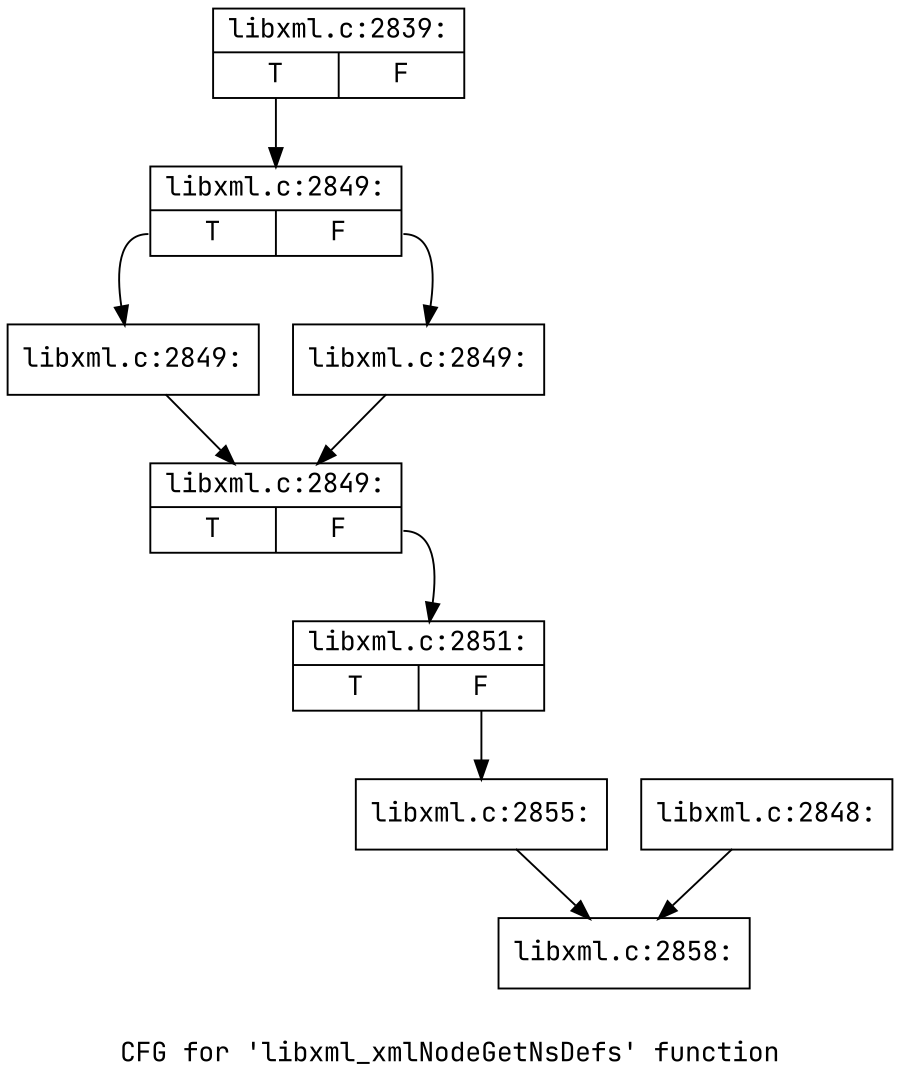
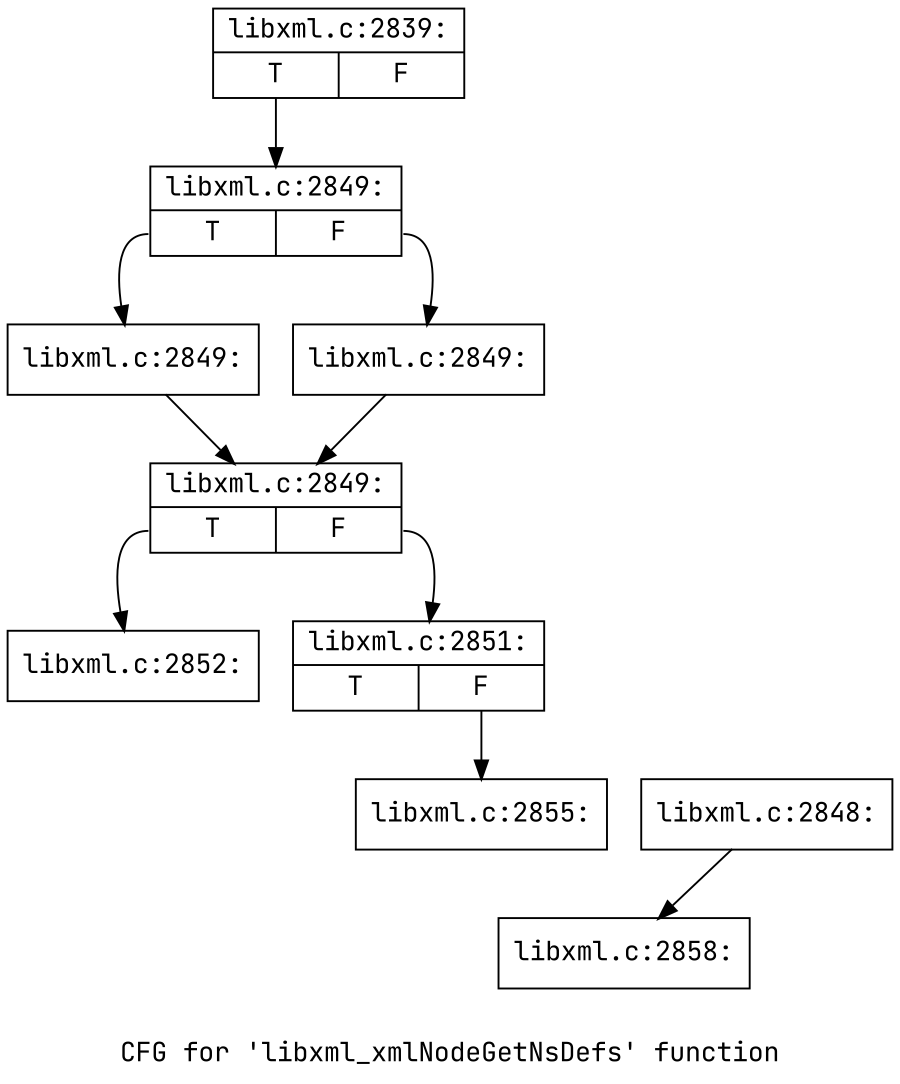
none -> (133, 666)
(546, 877) -> none
